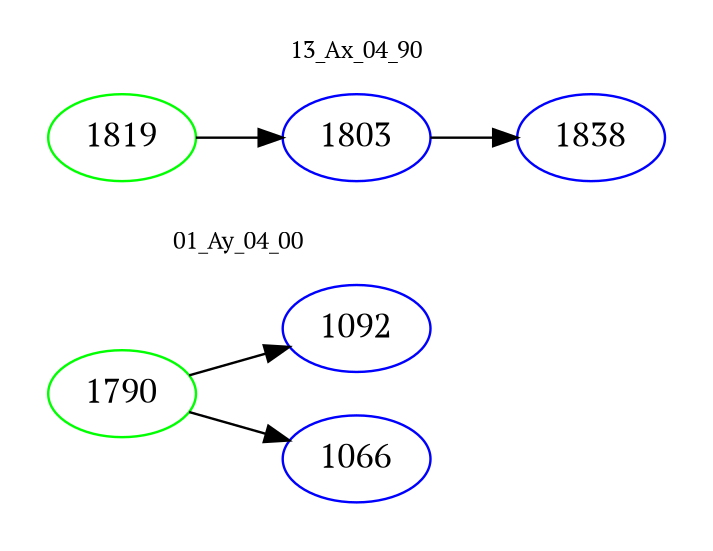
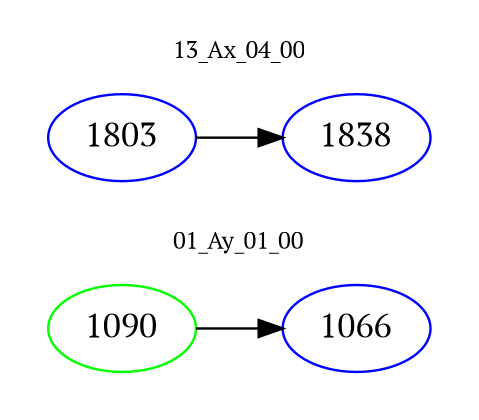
(357, 52) -> (239, 52)
(122, 138) -> none
(239, 243) -> (239, 243)
(357, 328) -> none
(122, 394) -> (122, 328)
